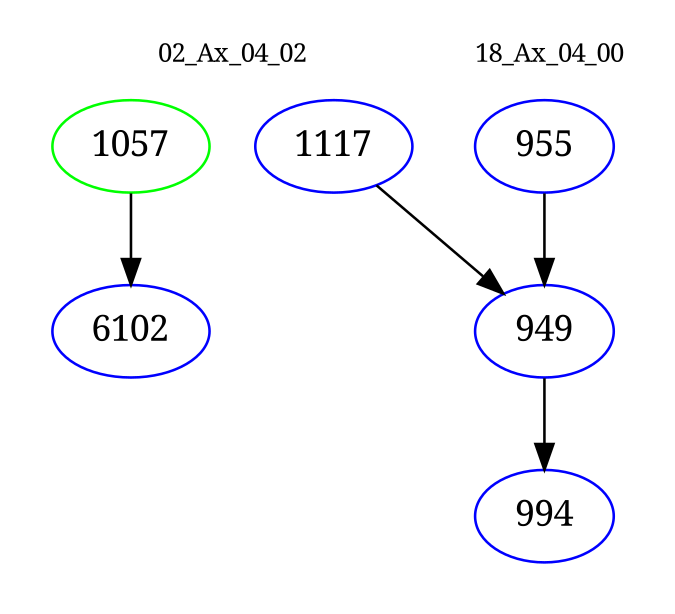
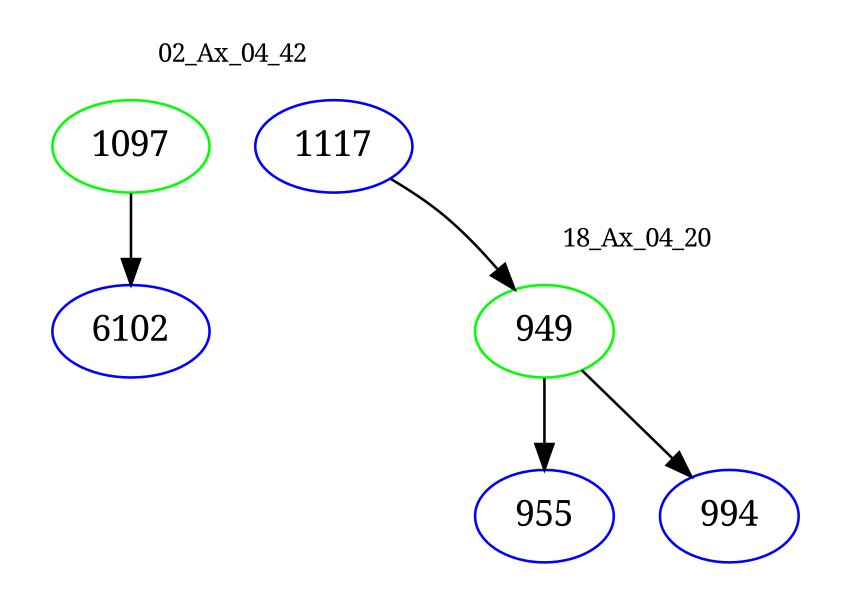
(232, 55) -> (232, 55)
(550, 55) -> (637, 240)
(131, 146) -> (131, 146)
(544, 226) -> (544, 411)
(544, 331) -> (544, 331)
